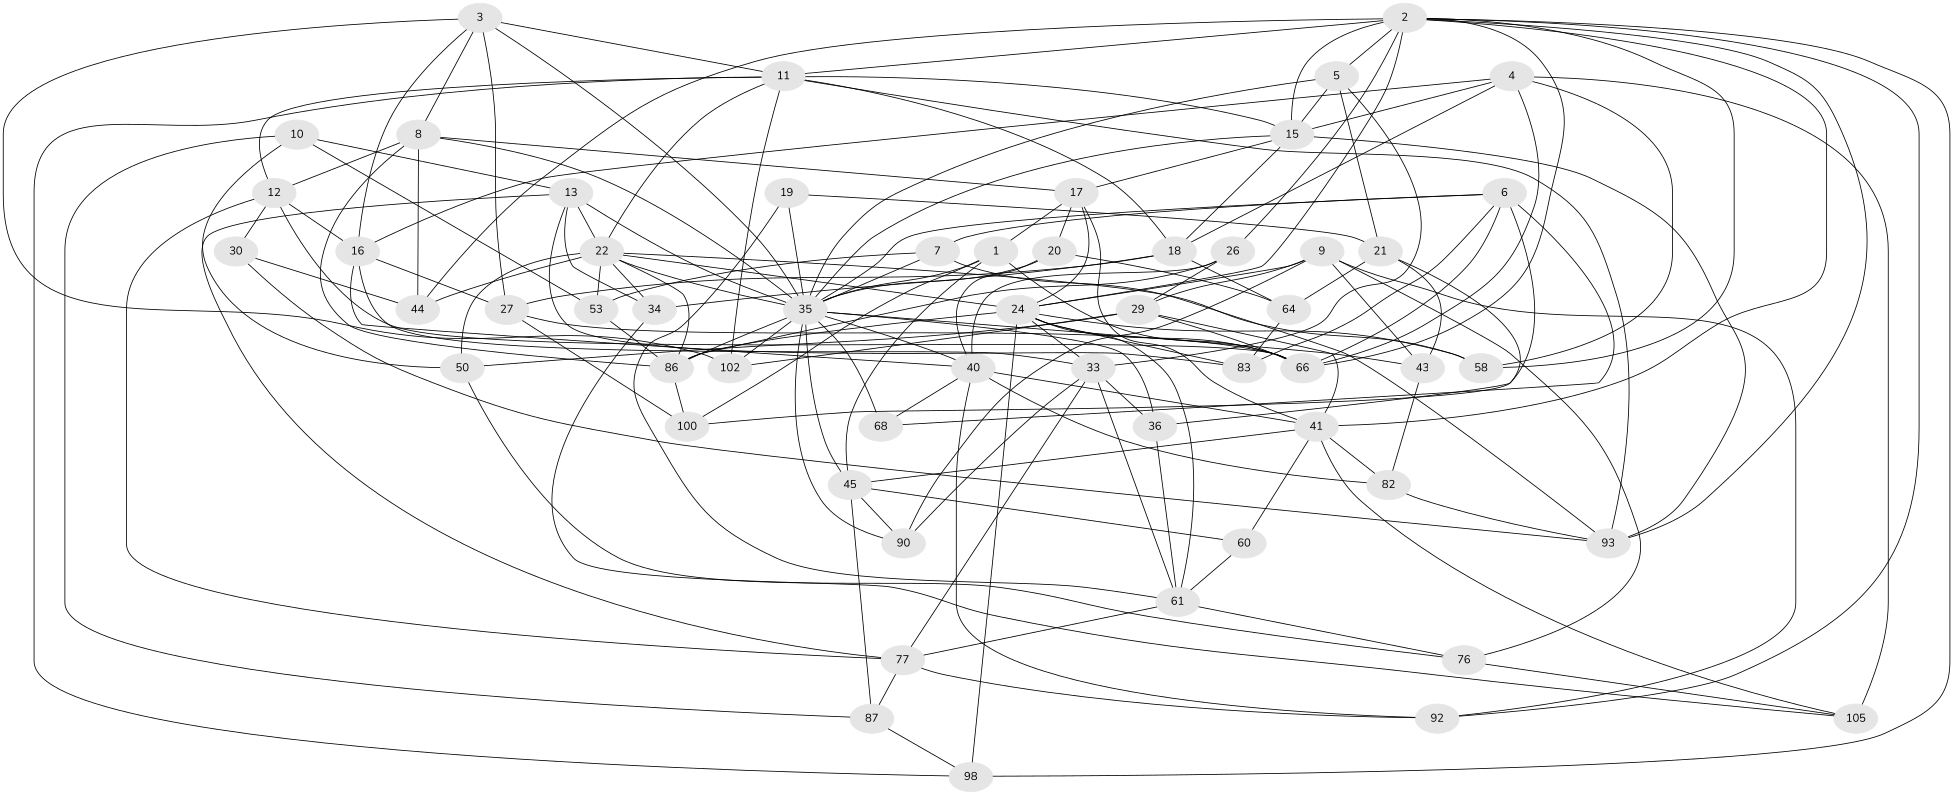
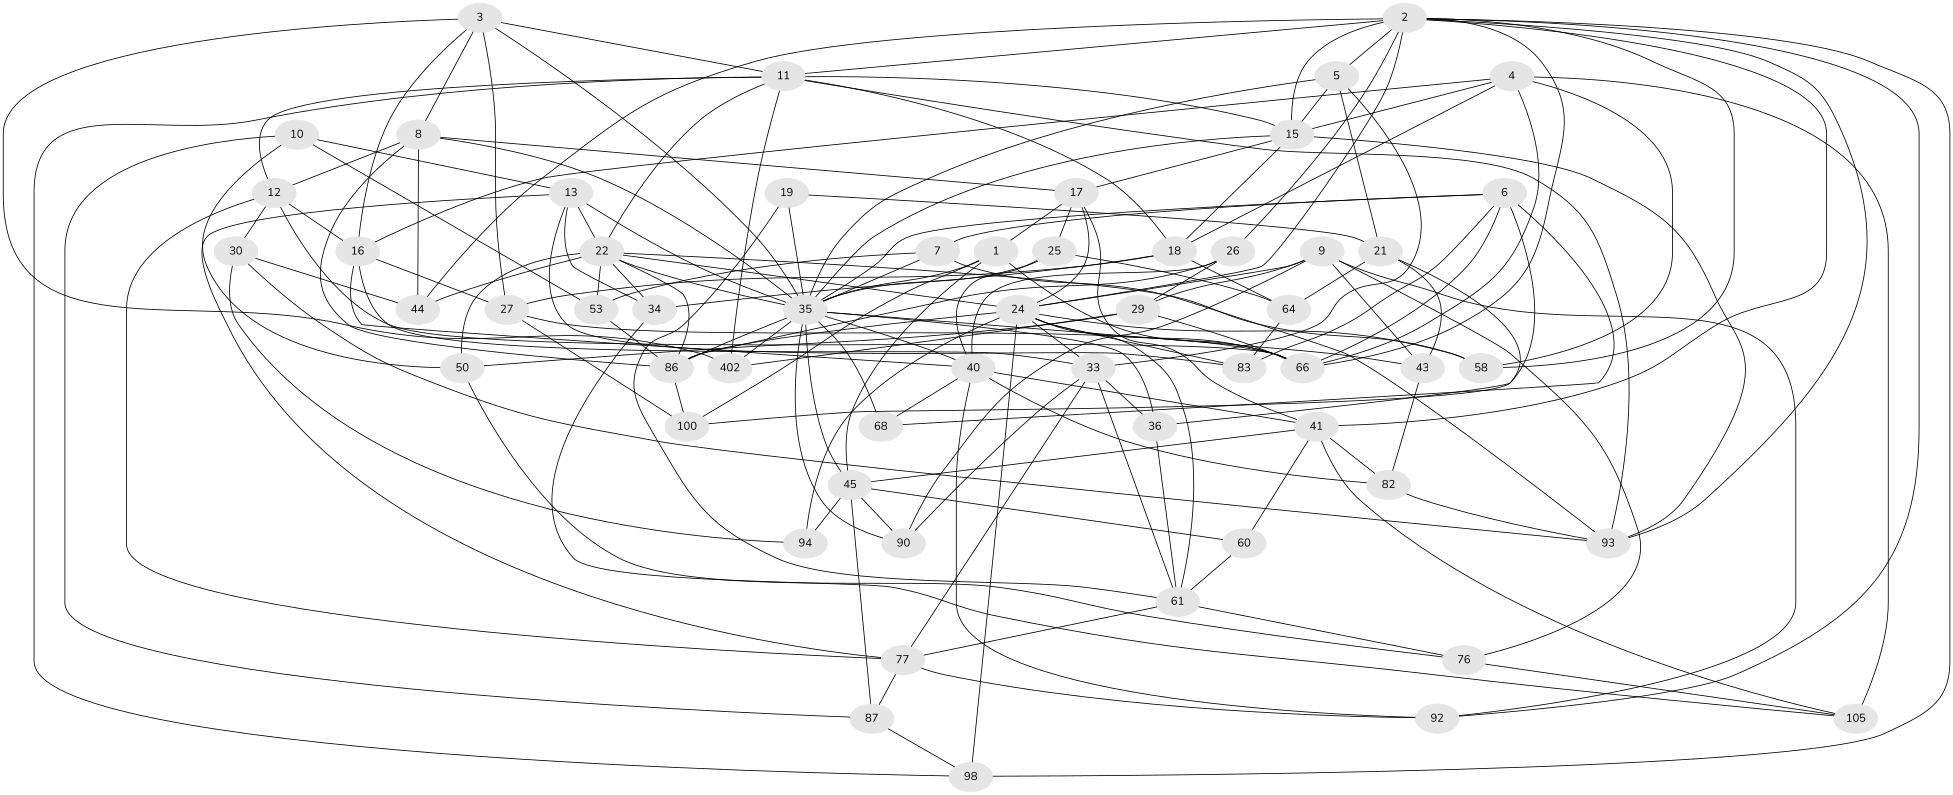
(1054, 251) -> (1054, 251)
(1259, 337) -> none
(730, 368) -> (730, 368)
none -> (805, 543)
